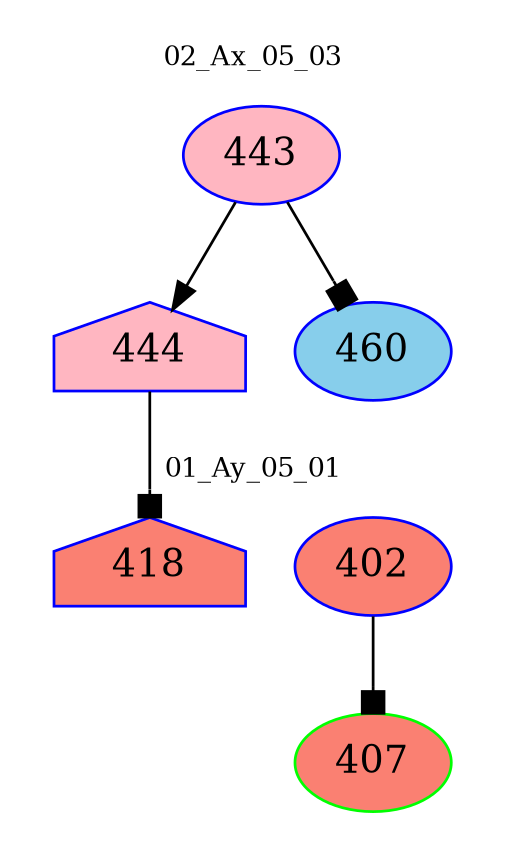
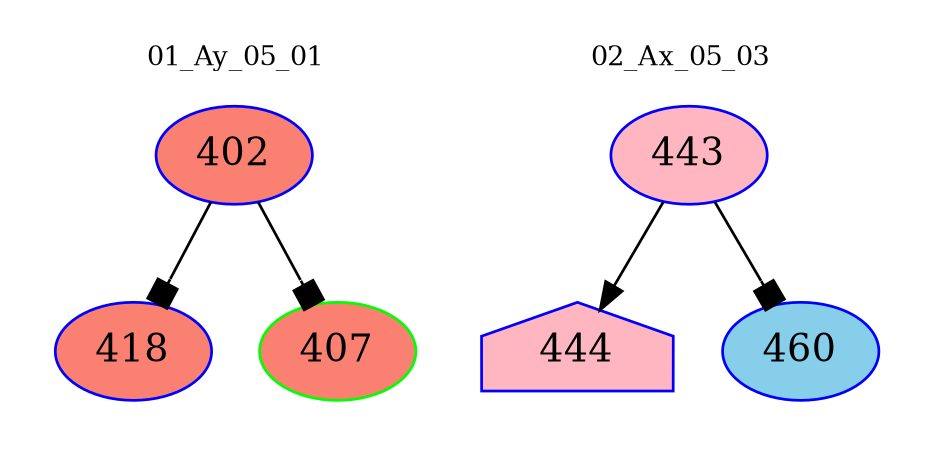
(150, 463) -> (191, 241)
(150, 567) -> (133, 351)
